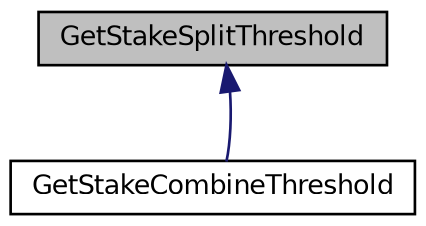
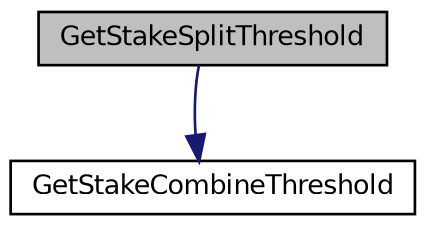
(230, 127) -> (195, 100)
